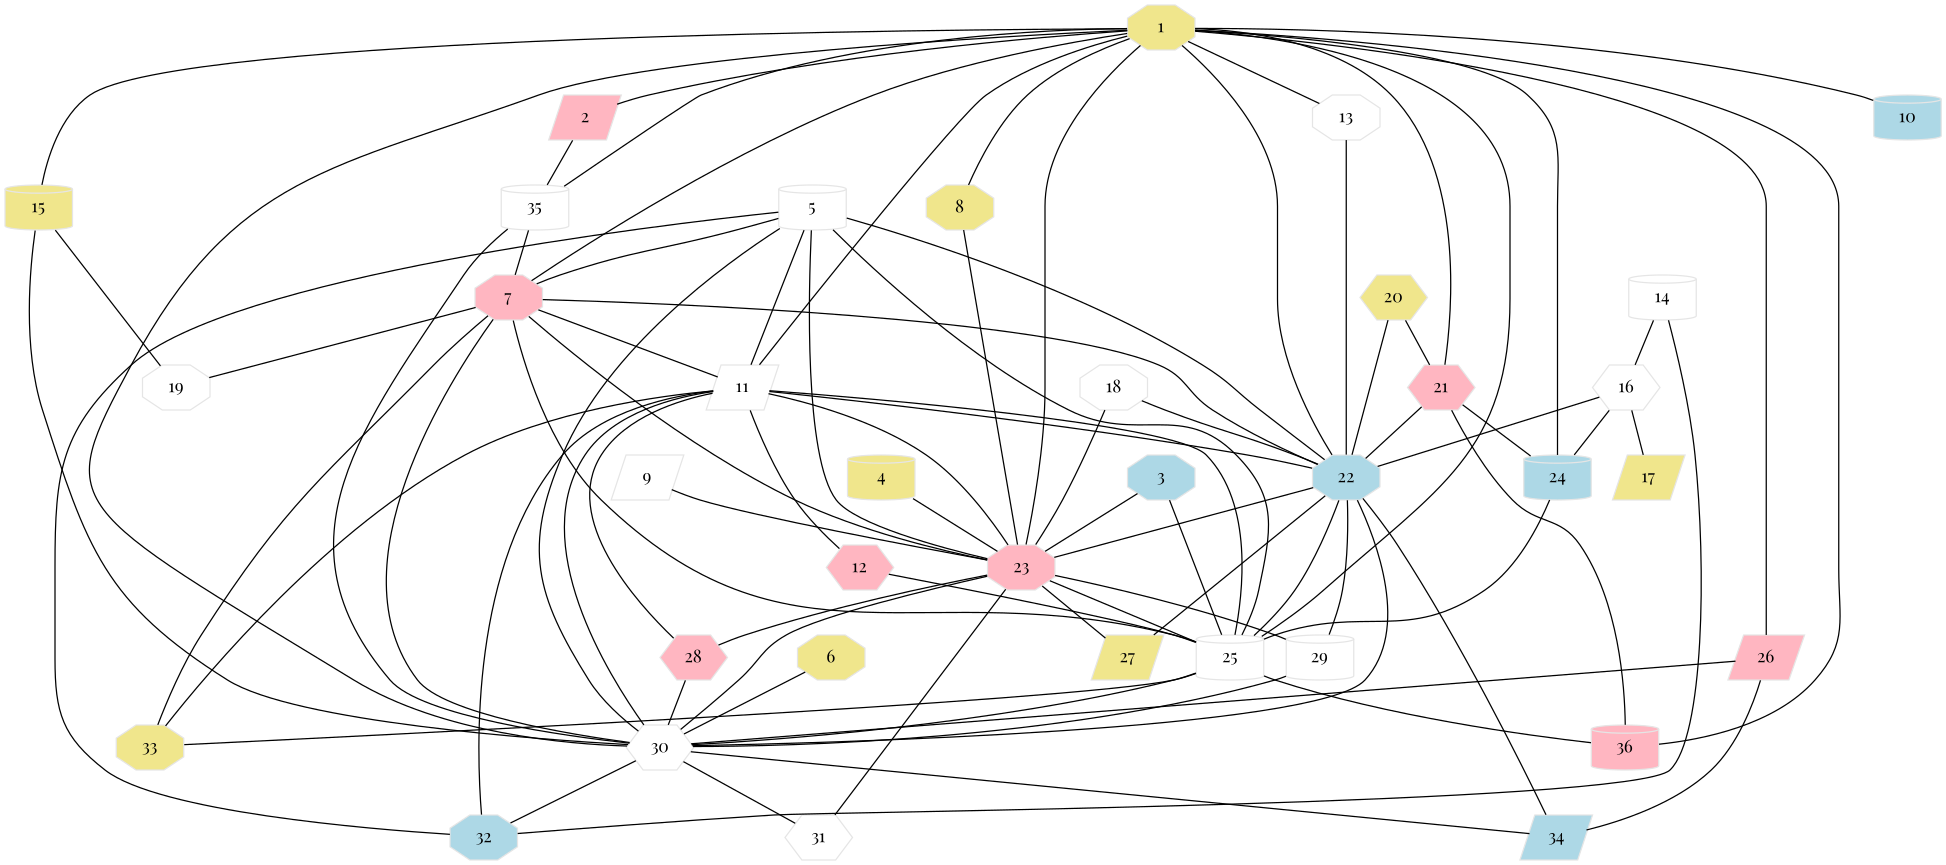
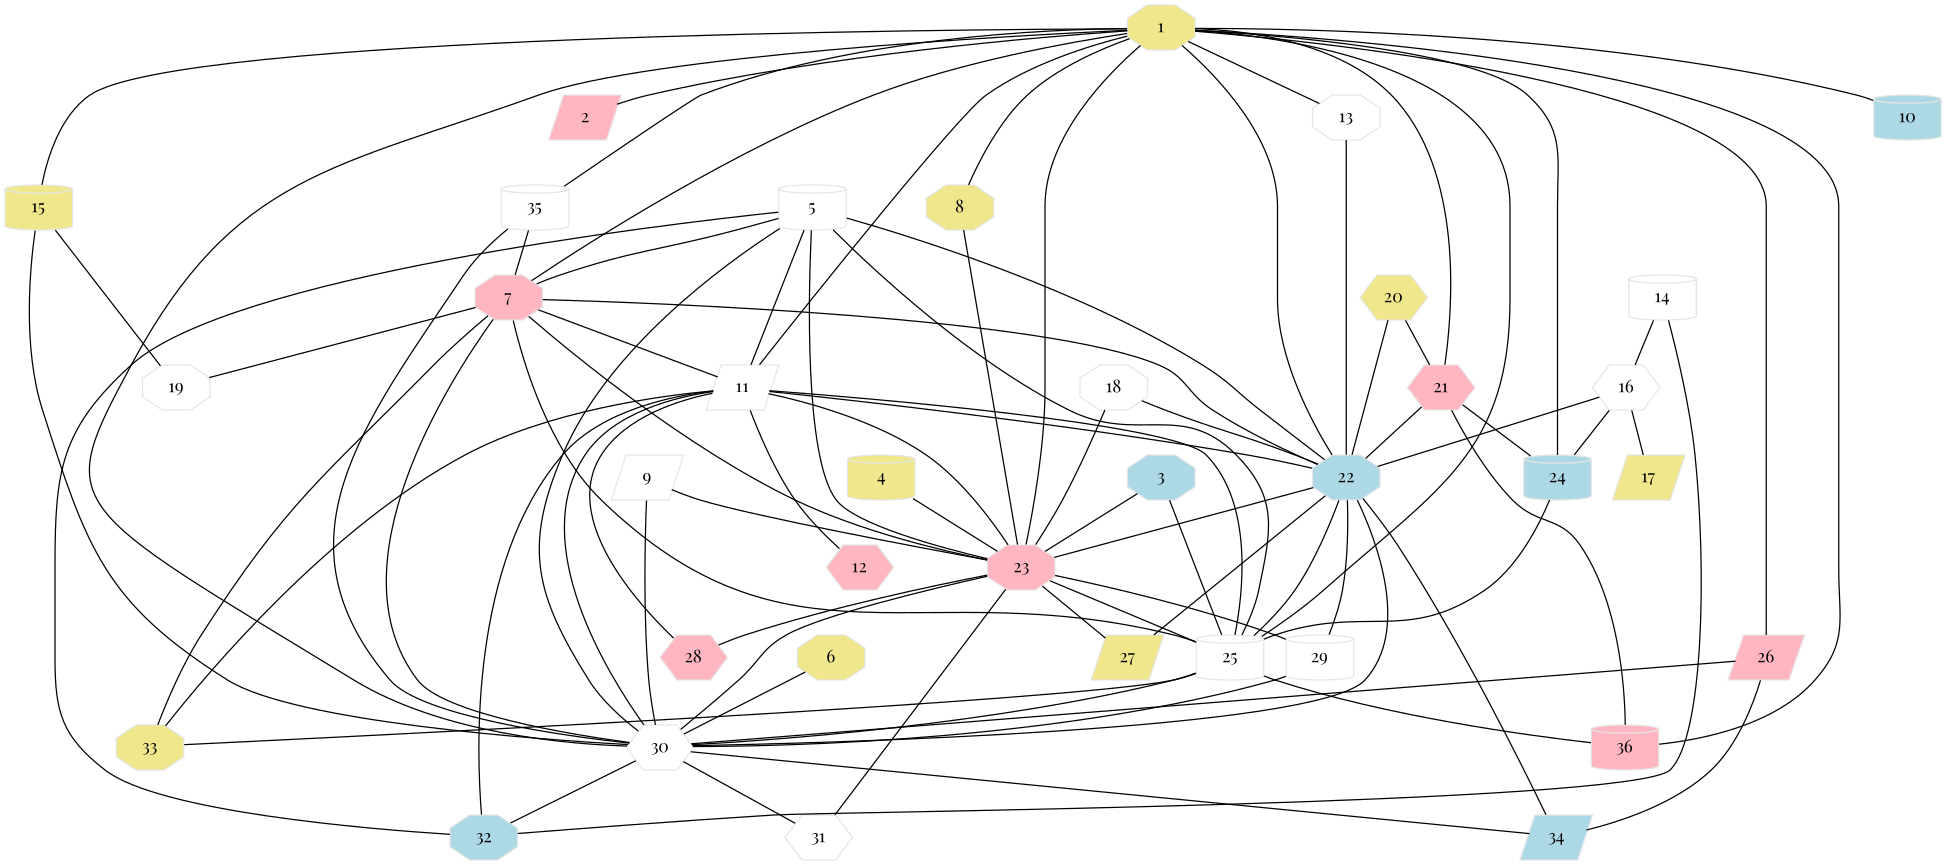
(560, 163) -> none
(1043, 605) -> none
(677, 703) -> (646, 624)
